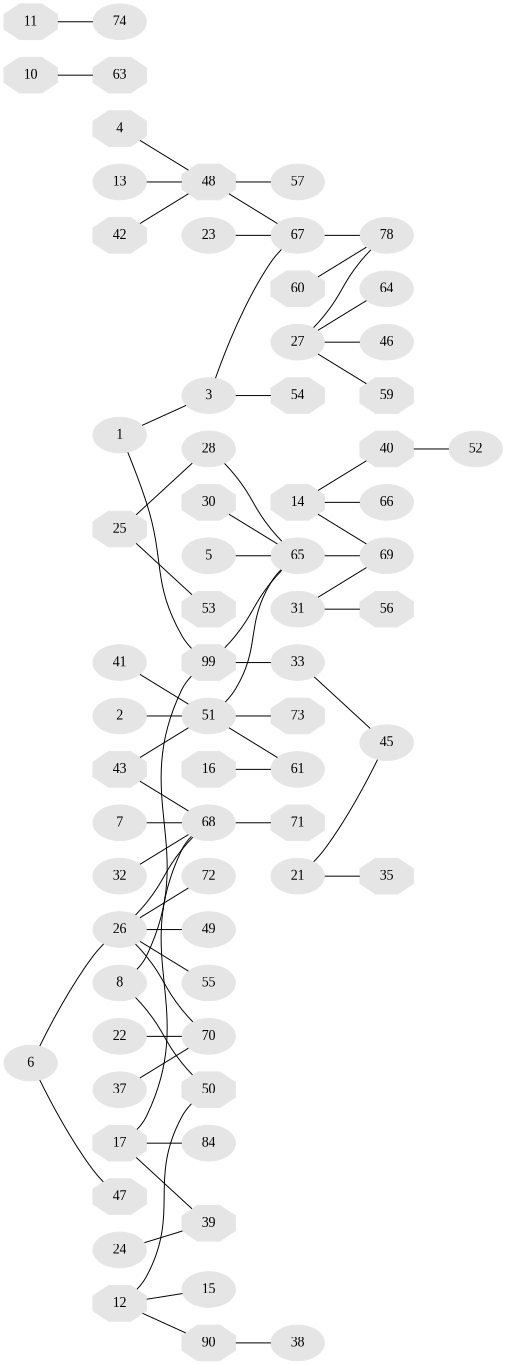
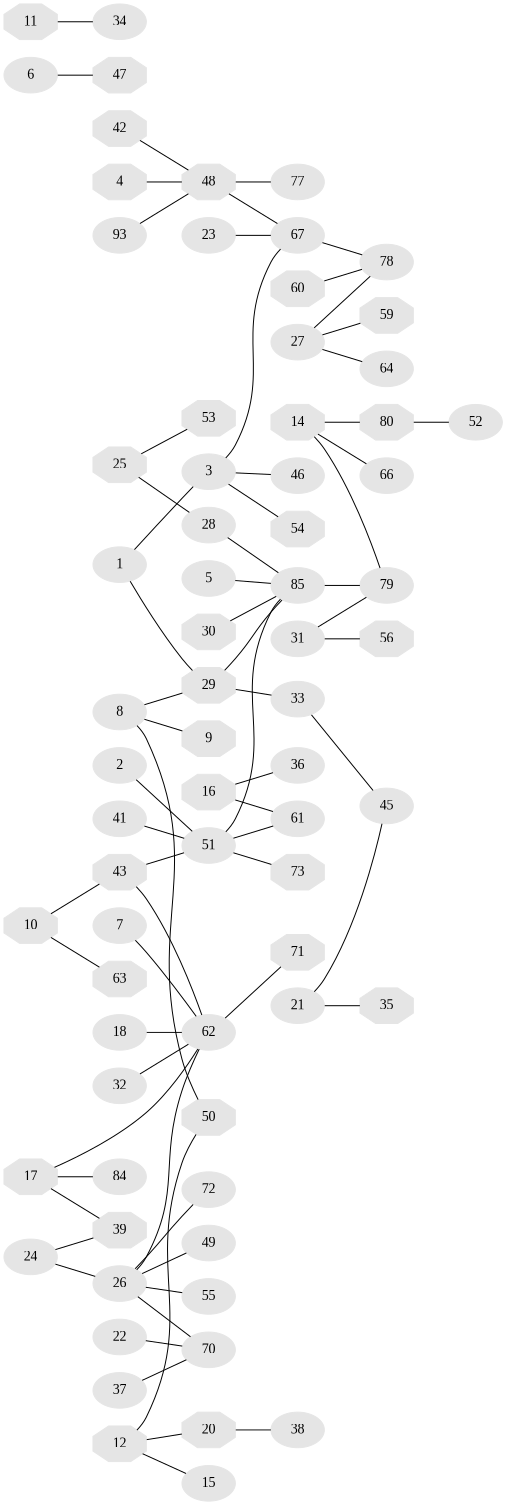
(120, 22) -> (120, 22)
(120, 182) -> (120, 235)
(298, 182) -> (298, 182)
(342, 342) -> (253, 474)
(387, 449) -> (387, 422)
(298, 556) -> (298, 585)
(387, 556) -> (387, 585)
(209, 663) -> (209, 685)
none -> (209, 739)
none -> (298, 765)
(209, 823) -> (209, 1032)
none -> (75, 899)
(69, 993) -> (75, 1270)
none -> (120, 1032)
(209, 1343) -> (209, 1430)
